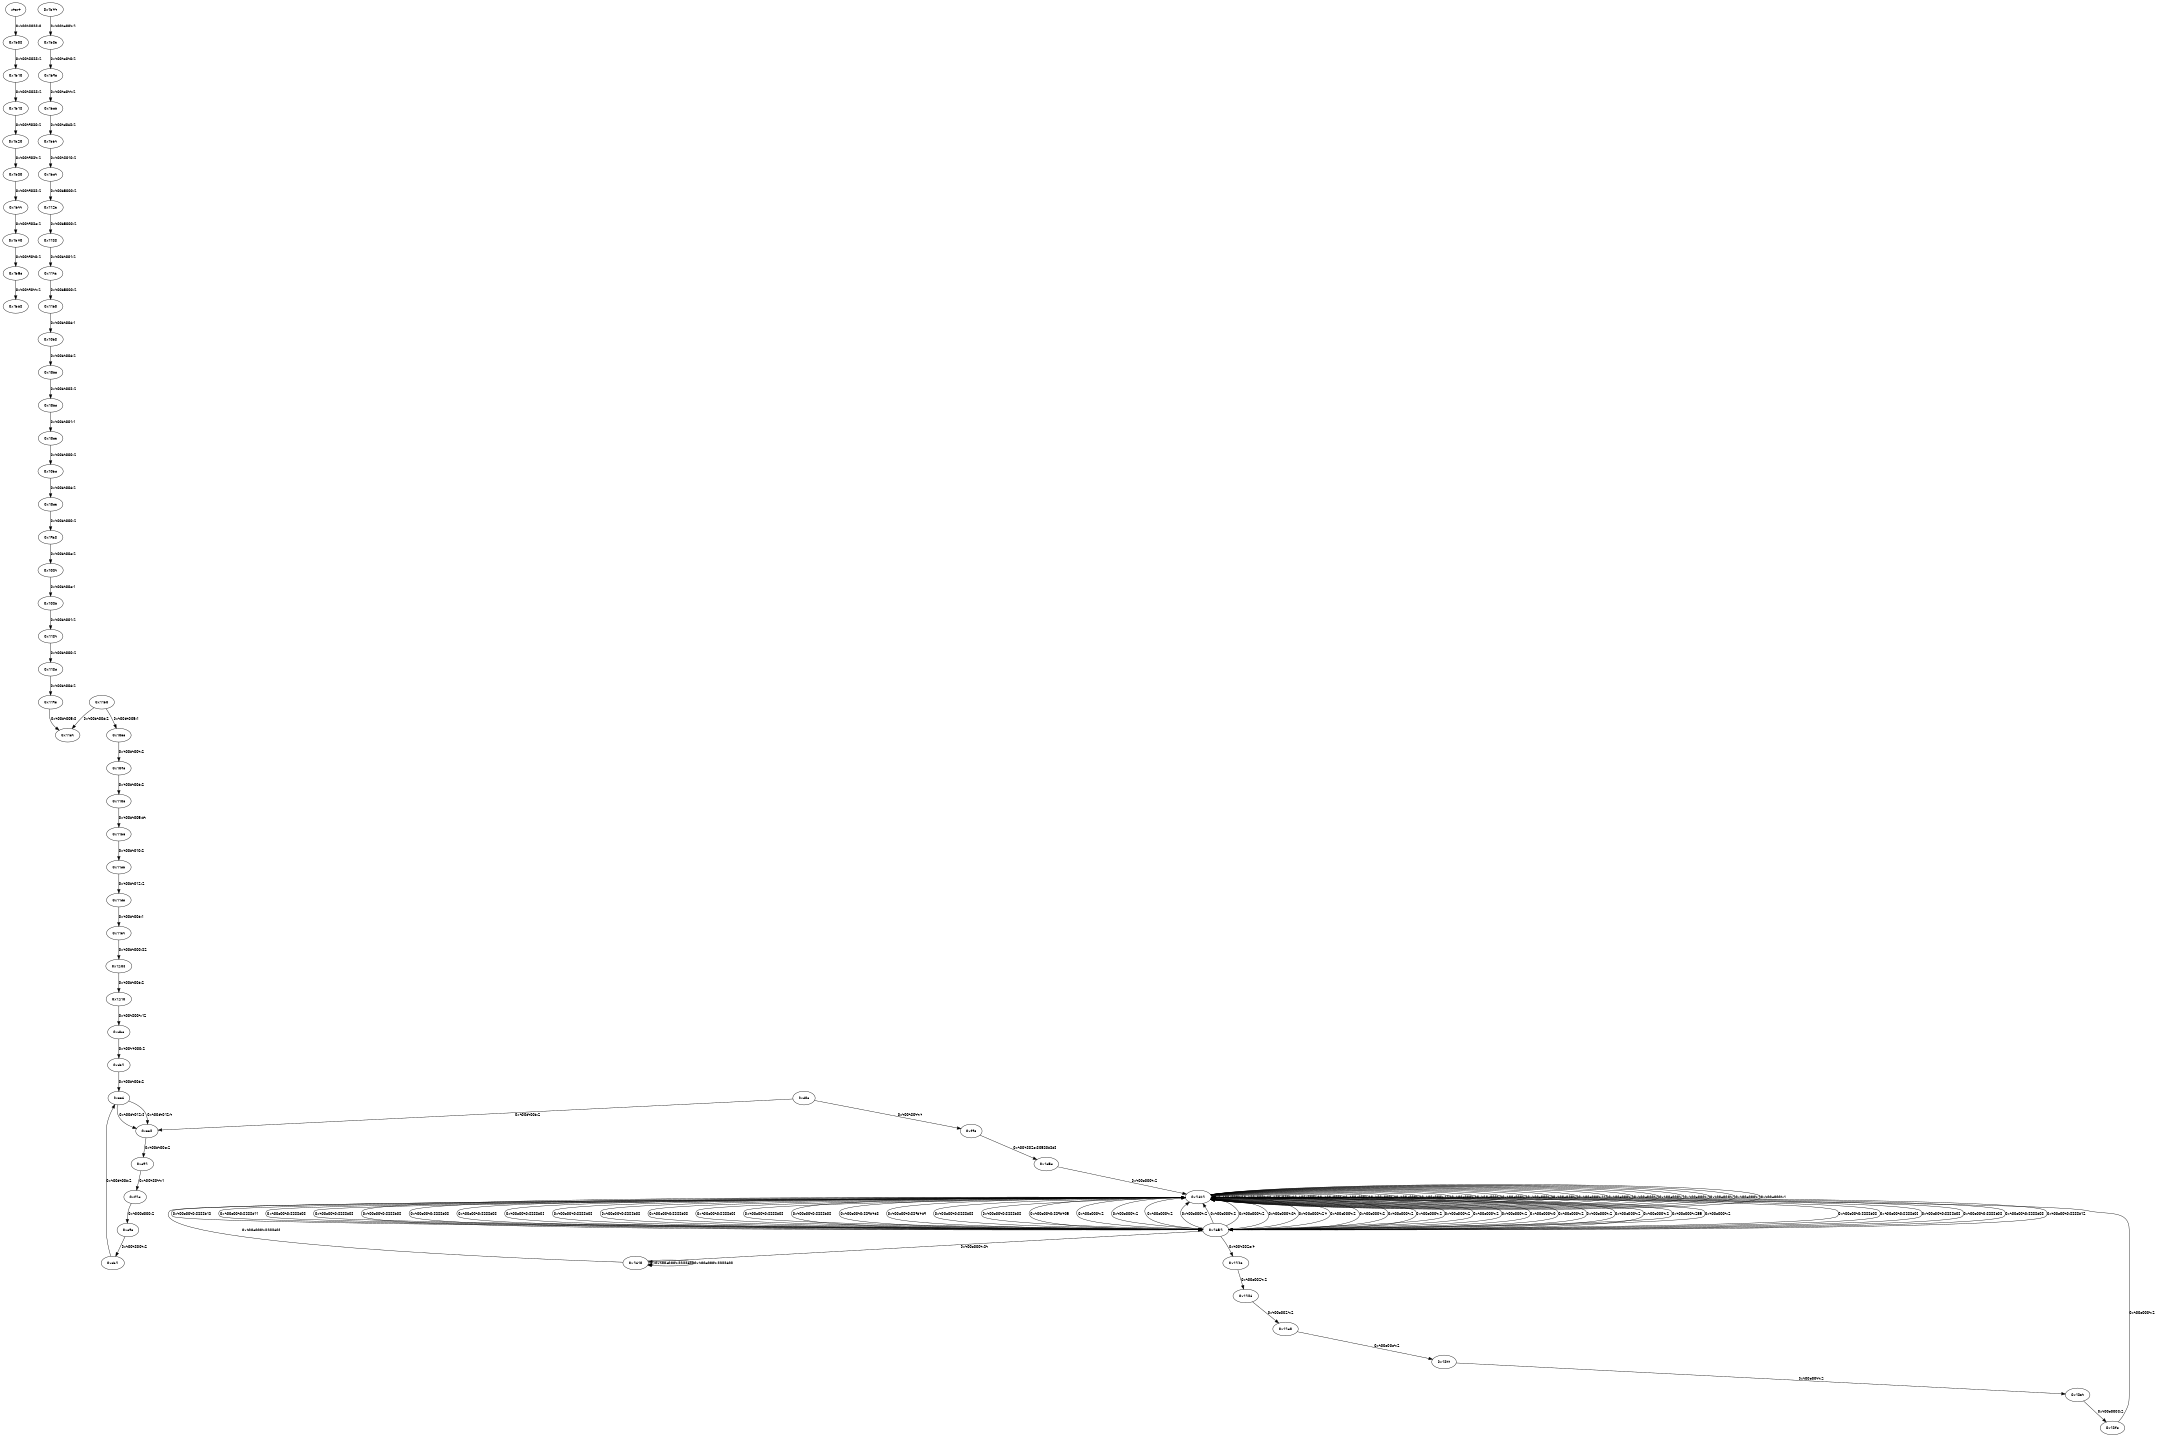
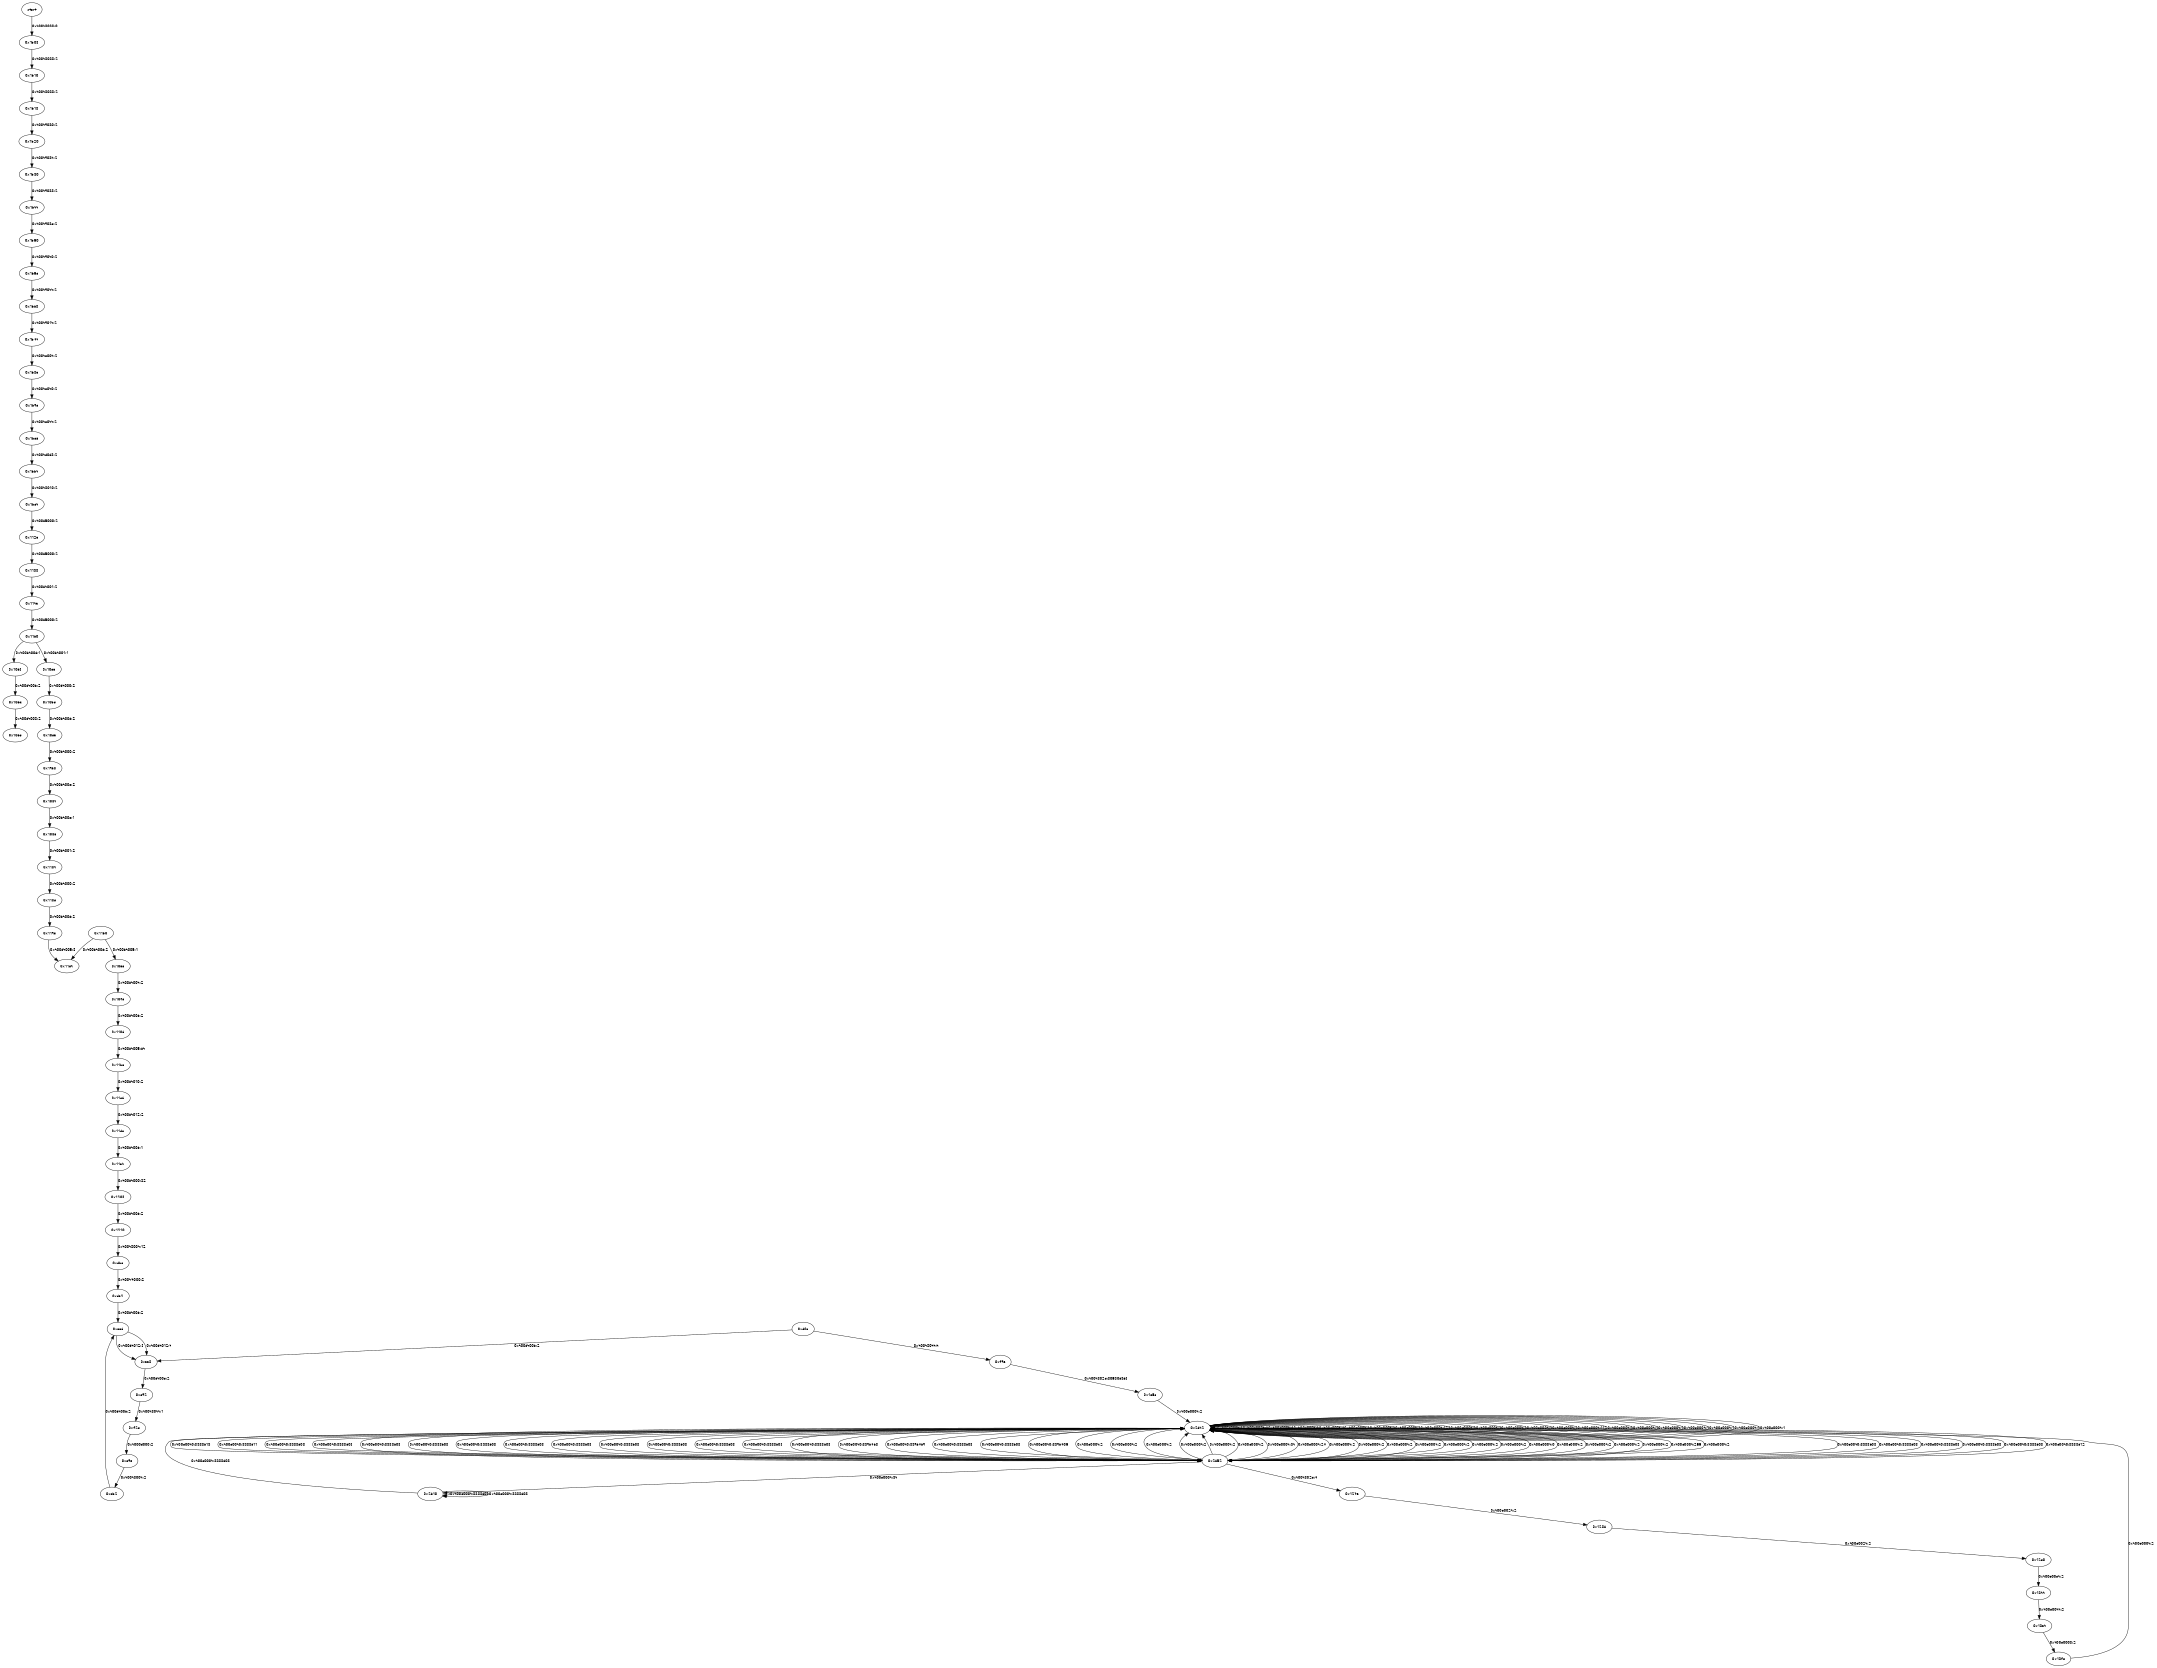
(16, 240) -> (32, 240)
none -> (32, 321)
(51, 420) -> (41, 651)
